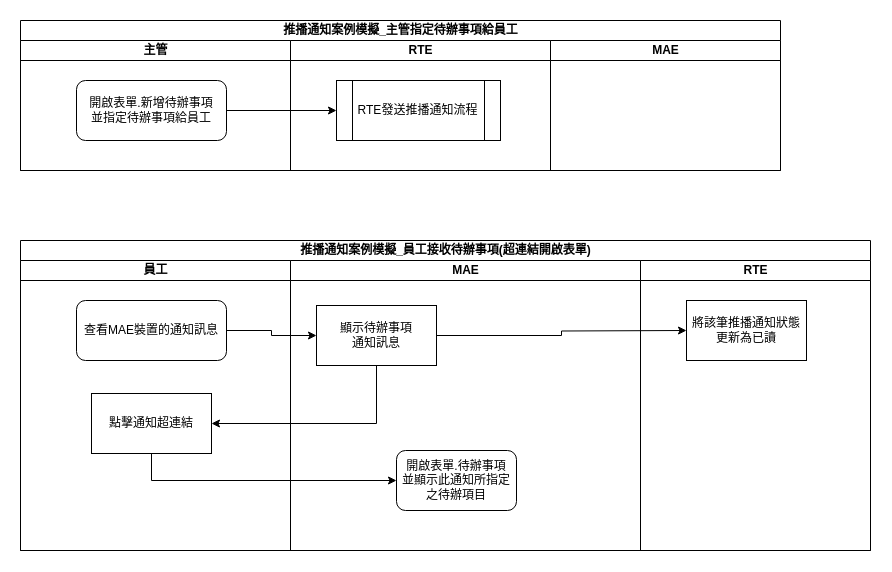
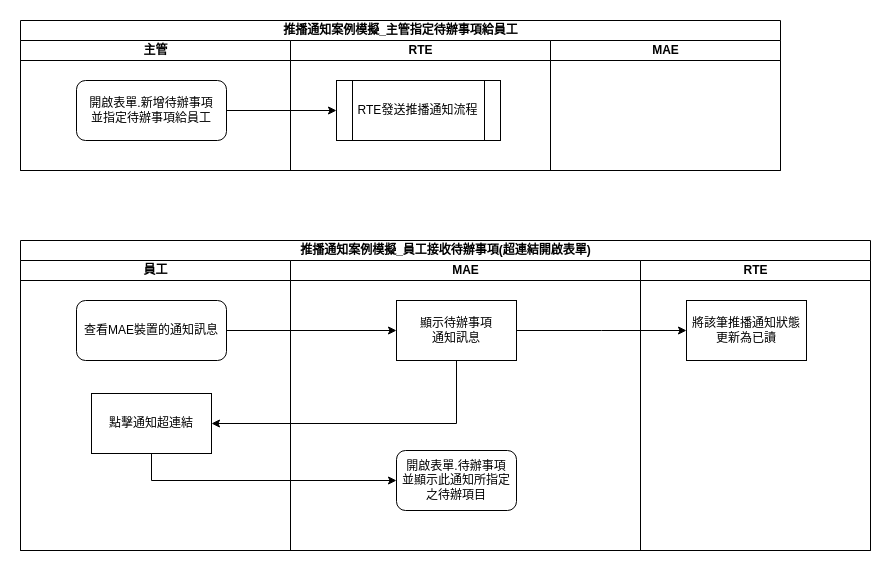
(377, 336) -> (457, 331)
